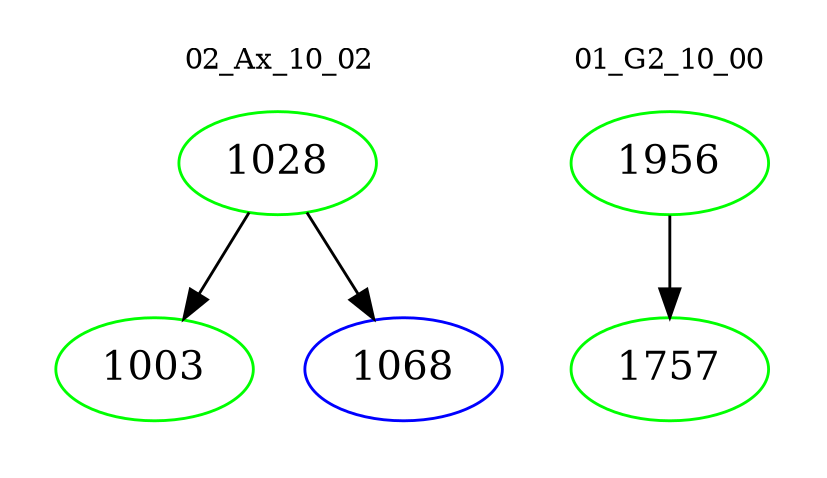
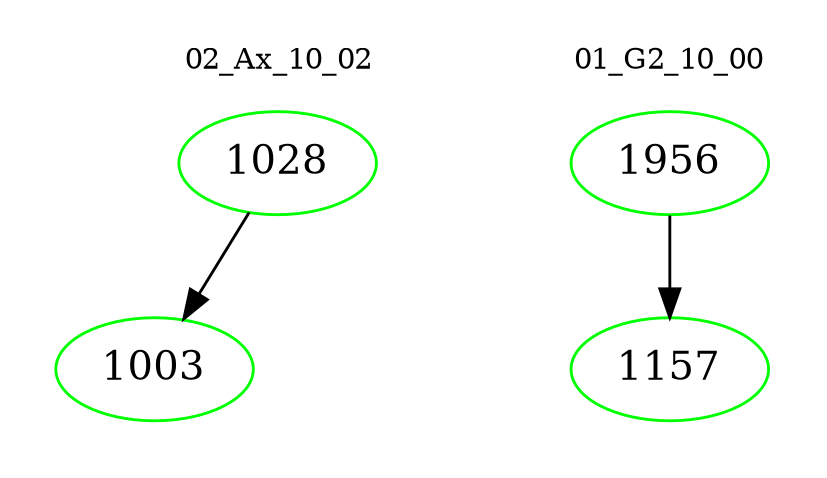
(404, 369) -> none
(670, 369) -> (670, 369)
